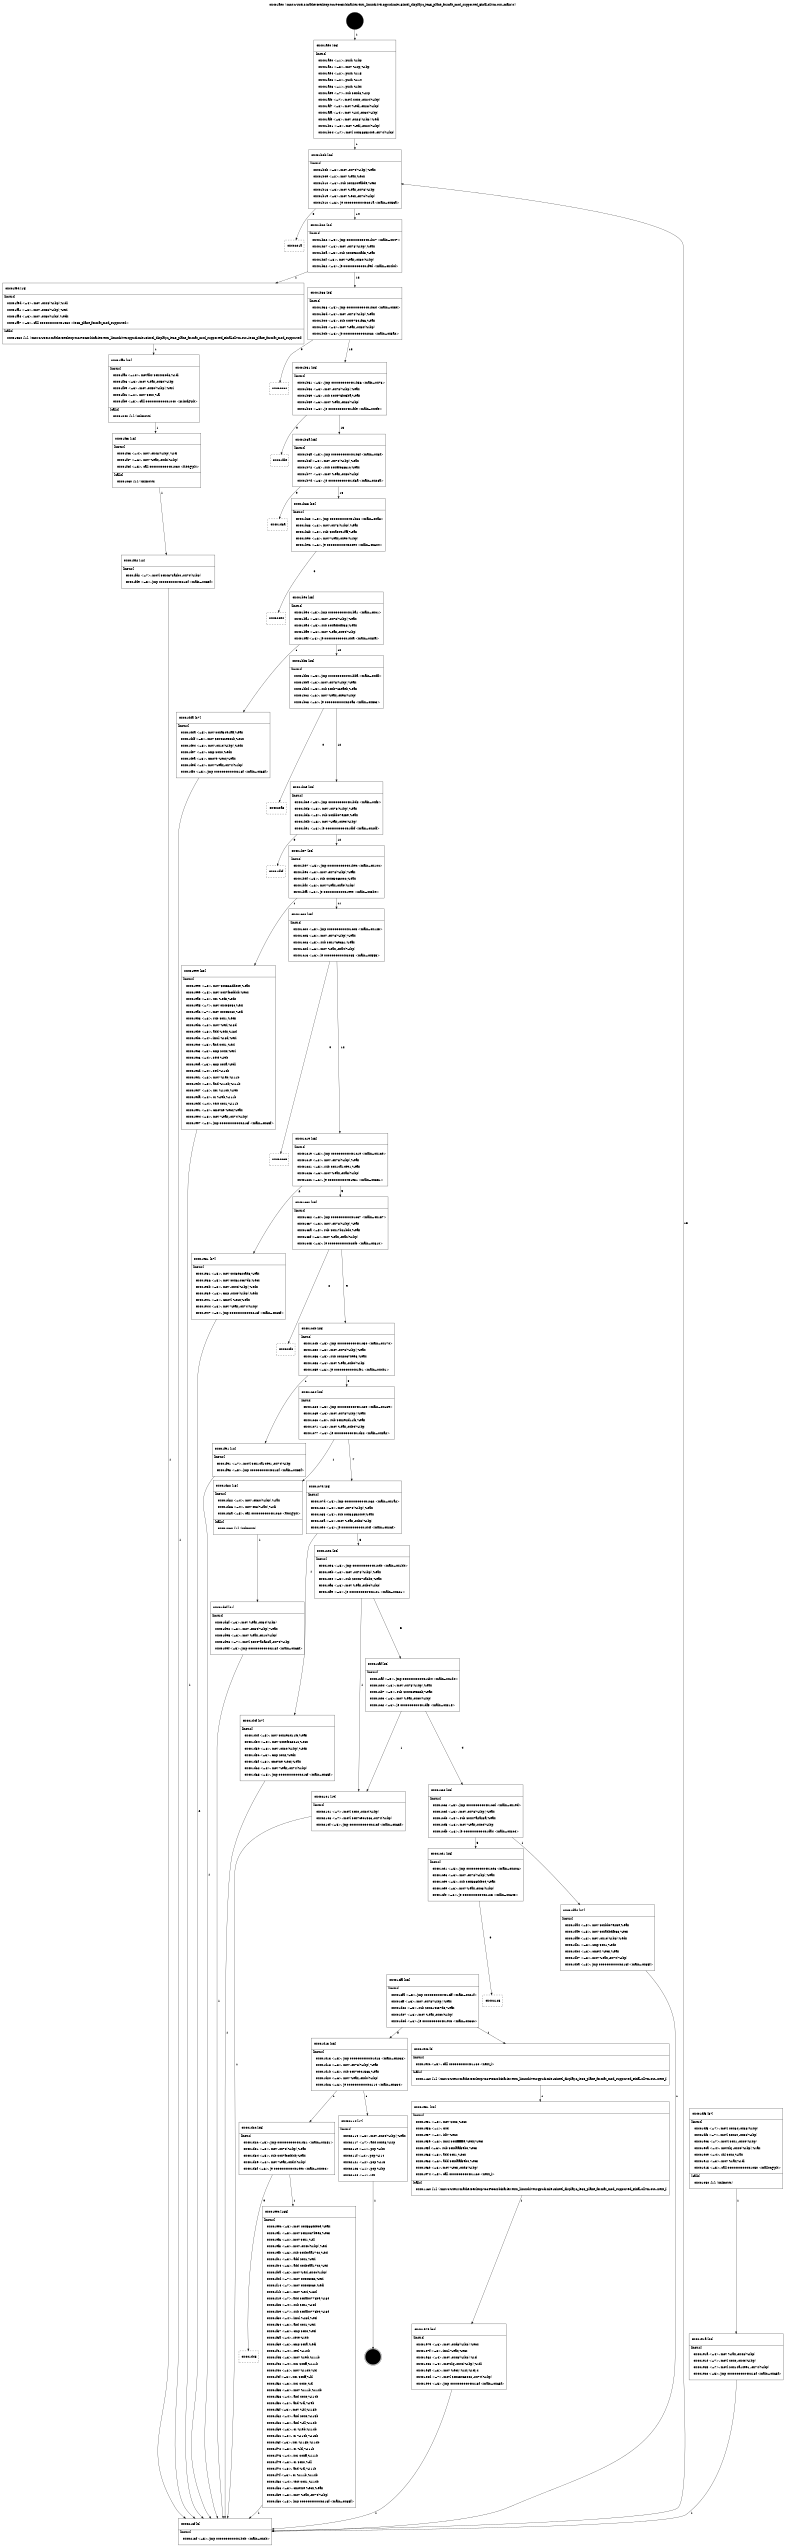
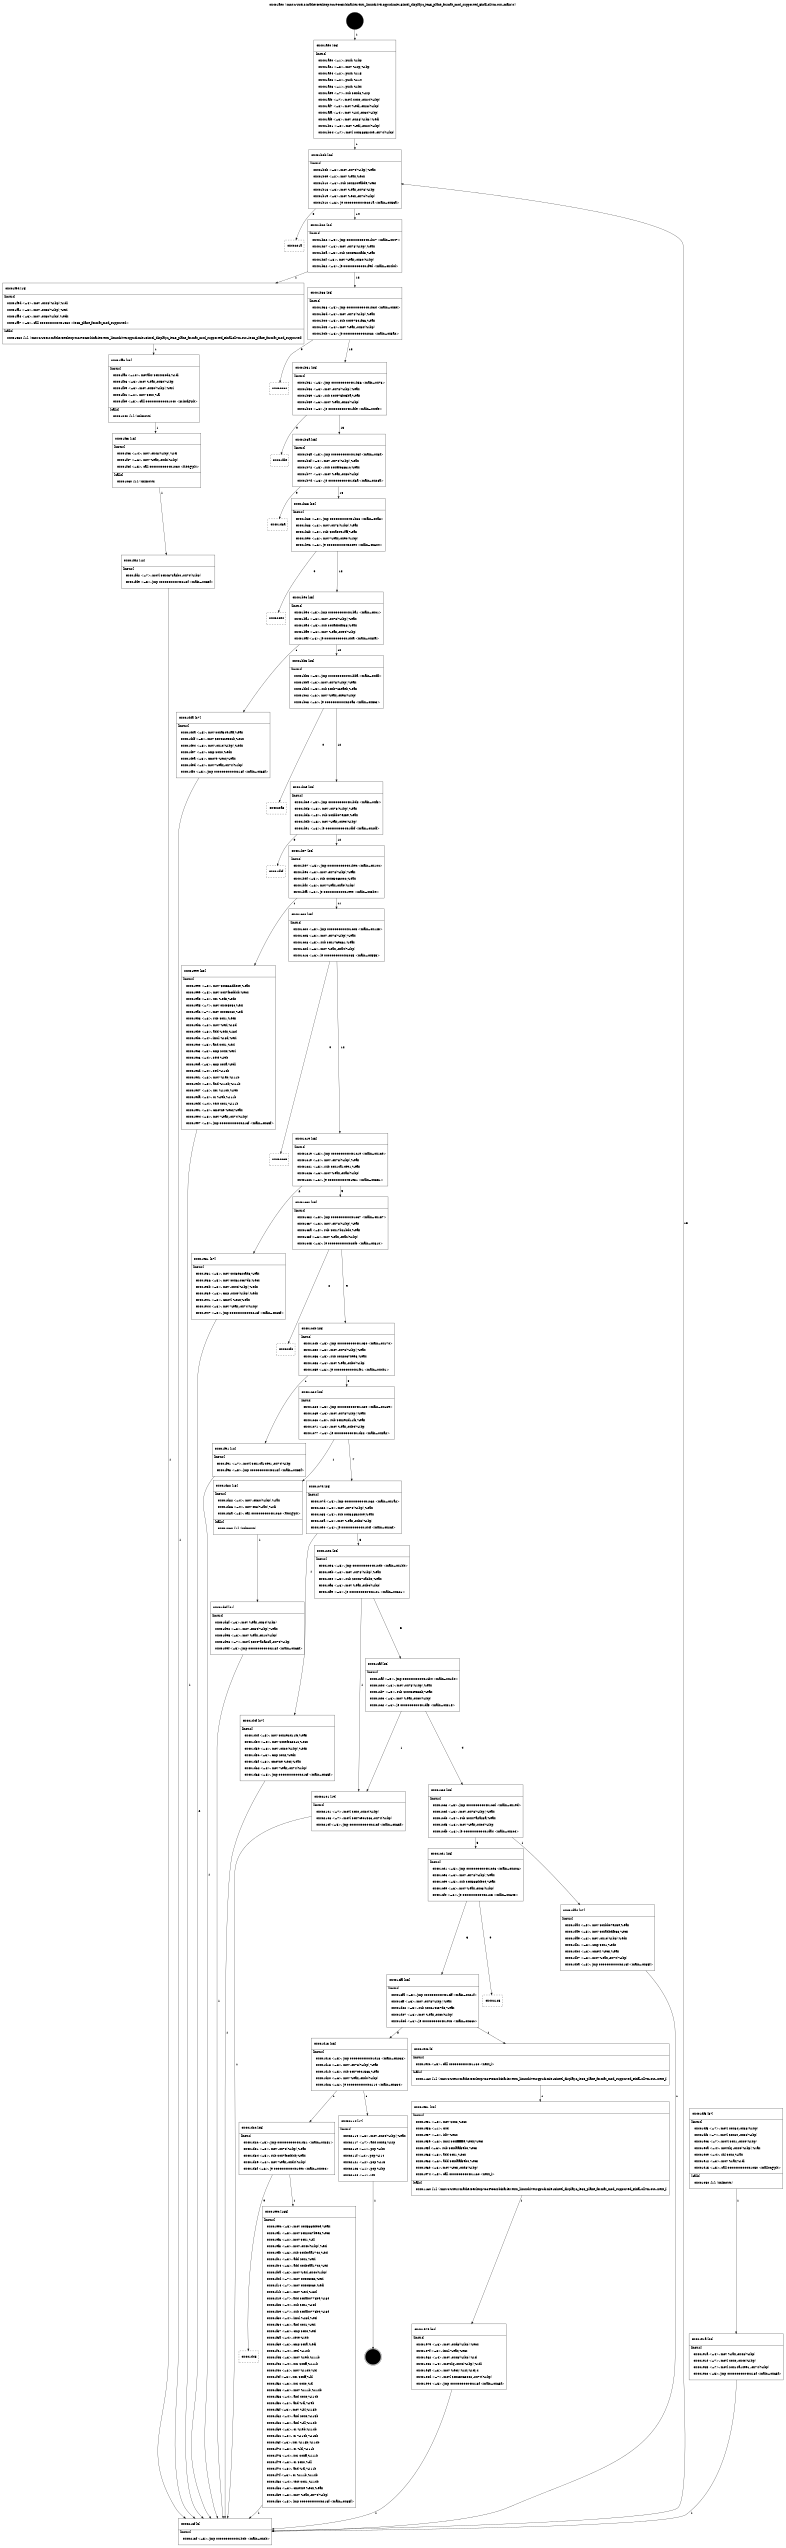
none -> (337, 571)
none -> (455, 1937)
